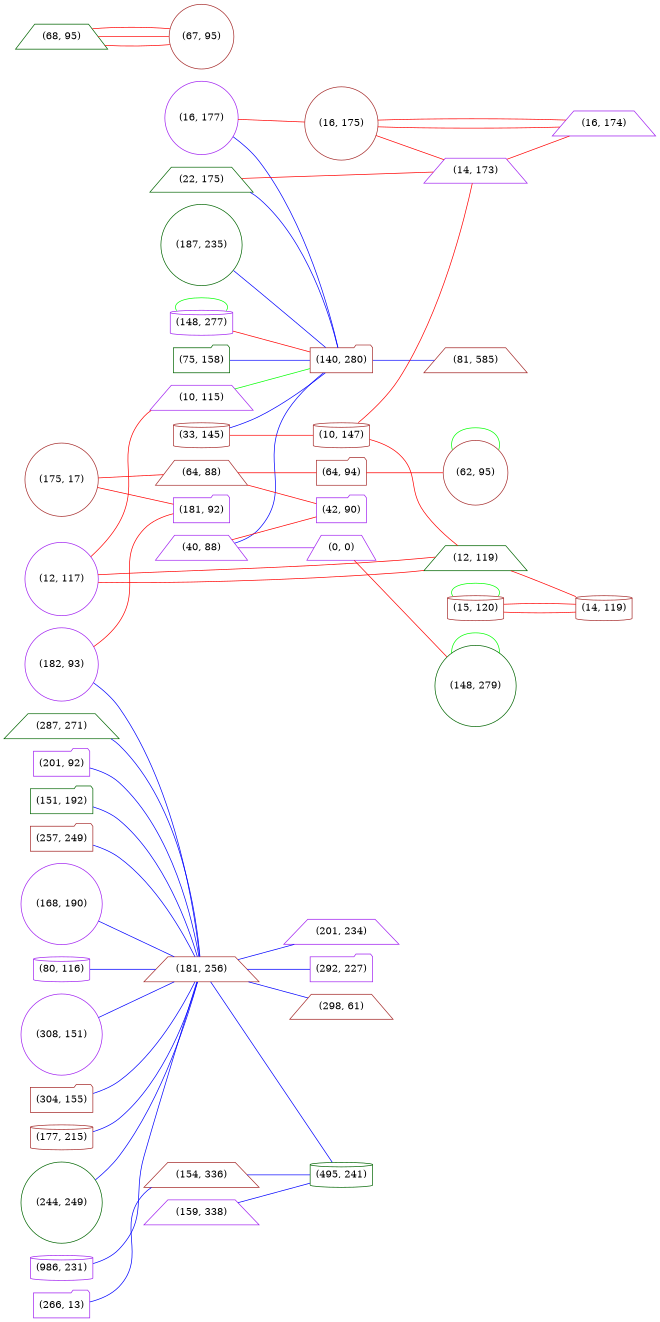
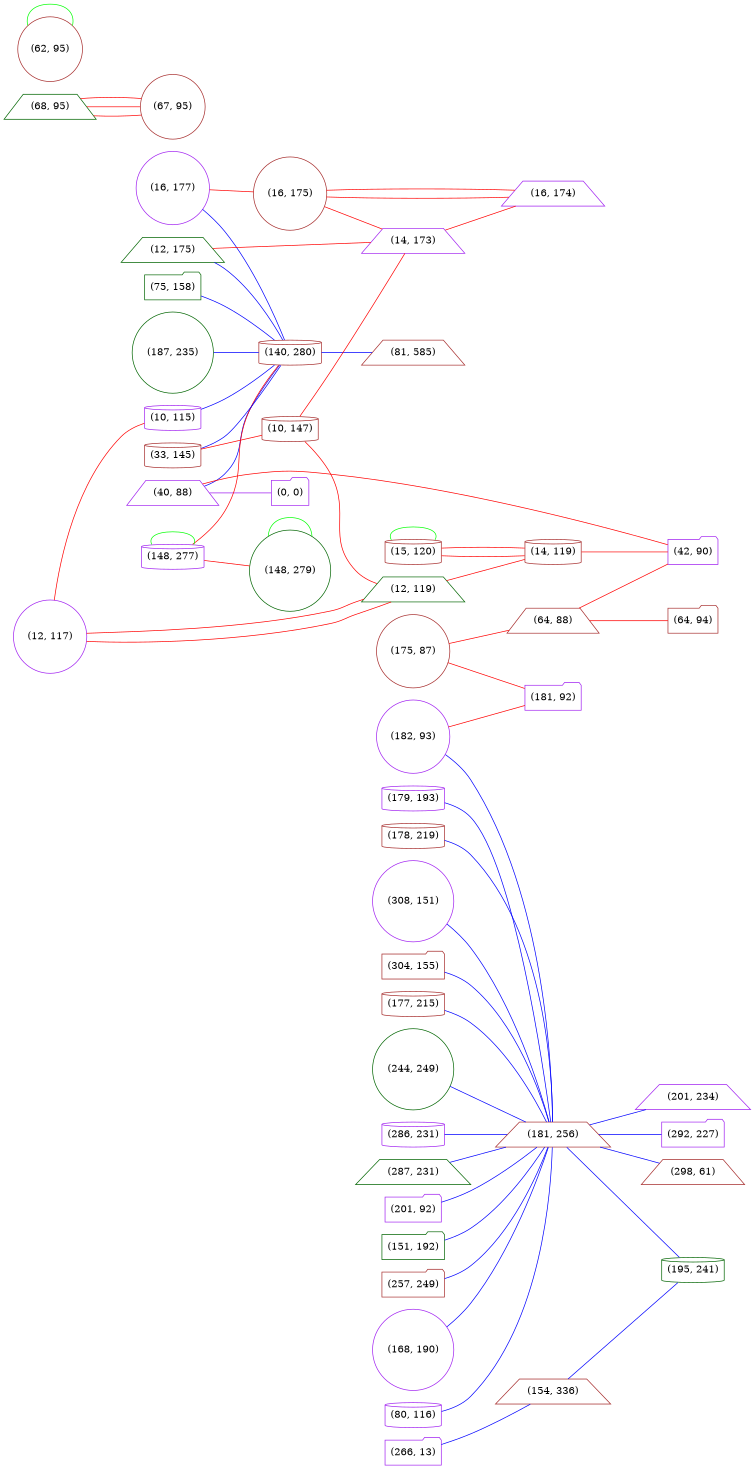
(202, 180) -> (173, 250)
(341, 360) -> (290, 353)
(272, 379) -> (240, 390)
(202, 398) -> (173, 418)
(405, 473) -> none
(62, 480) -> (413, 651)
(341, 548) -> (290, 493)
none -> (625, 552)
(400, 609) -> (227, 563)
(62, 726) -> (413, 1172)
none -> (413, 798)
none -> (413, 836)
(341, 1175) -> (693, 1270)
(202, 1212) -> none
(62, 1268) -> (413, 1135)
